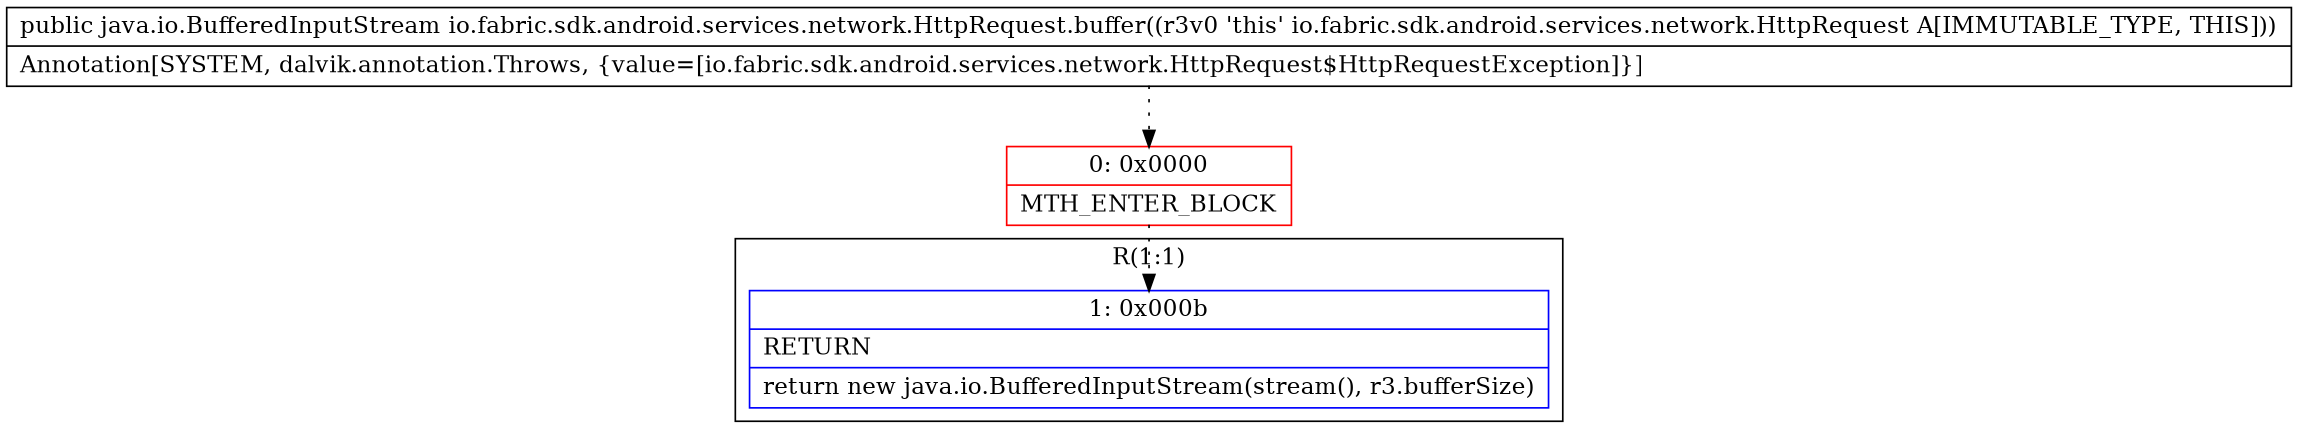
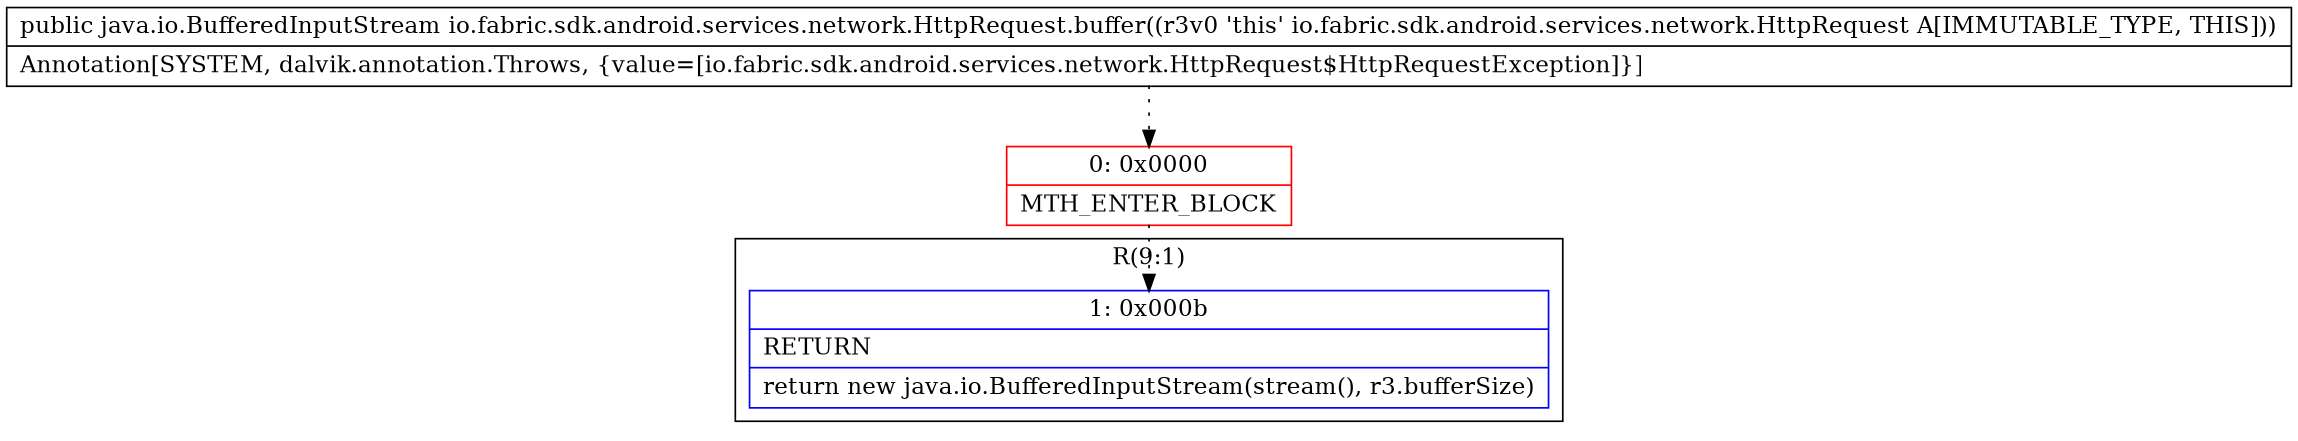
(1149, 258) -> (1149, 258)
